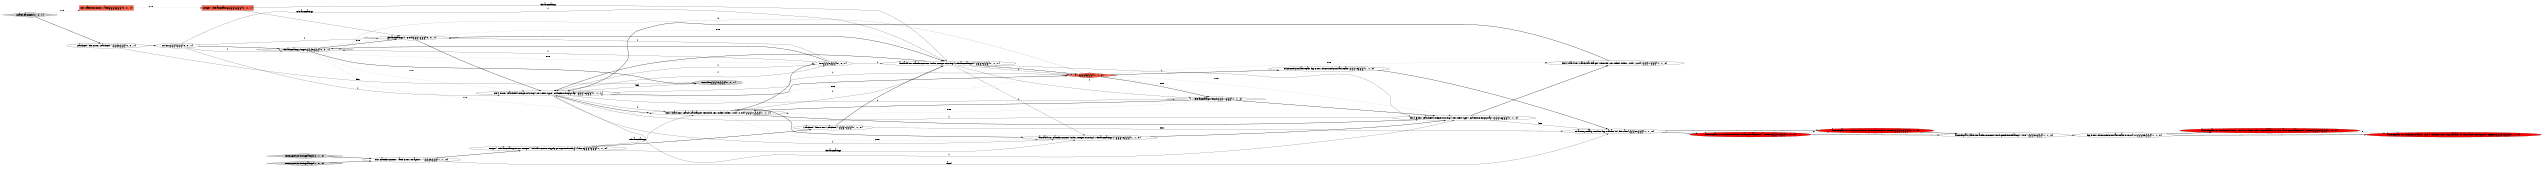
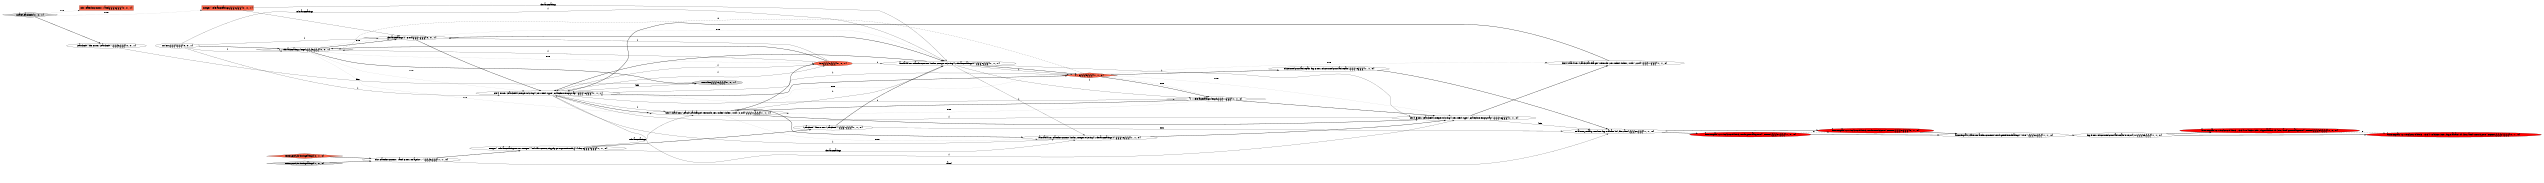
(167, 8) -> (128, 14)
(150, 46) -> none
(833, 63) -> (833, 63)
(305, 156) -> (305, 156)
